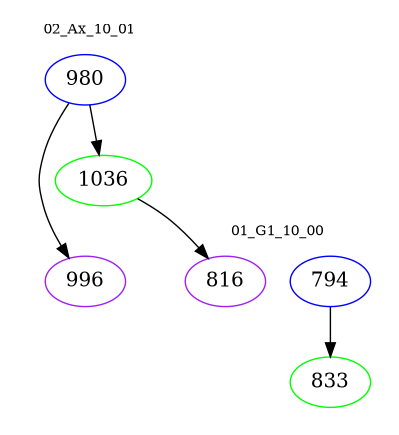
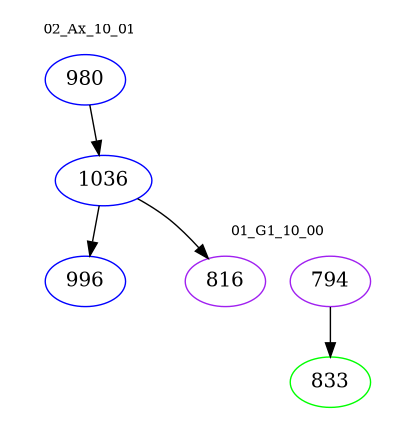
(40, 174) -> (96, 224)
(104, 181) -> (104, 181)
(85, 281) -> (85, 281)
(330, 281) -> (330, 281)
